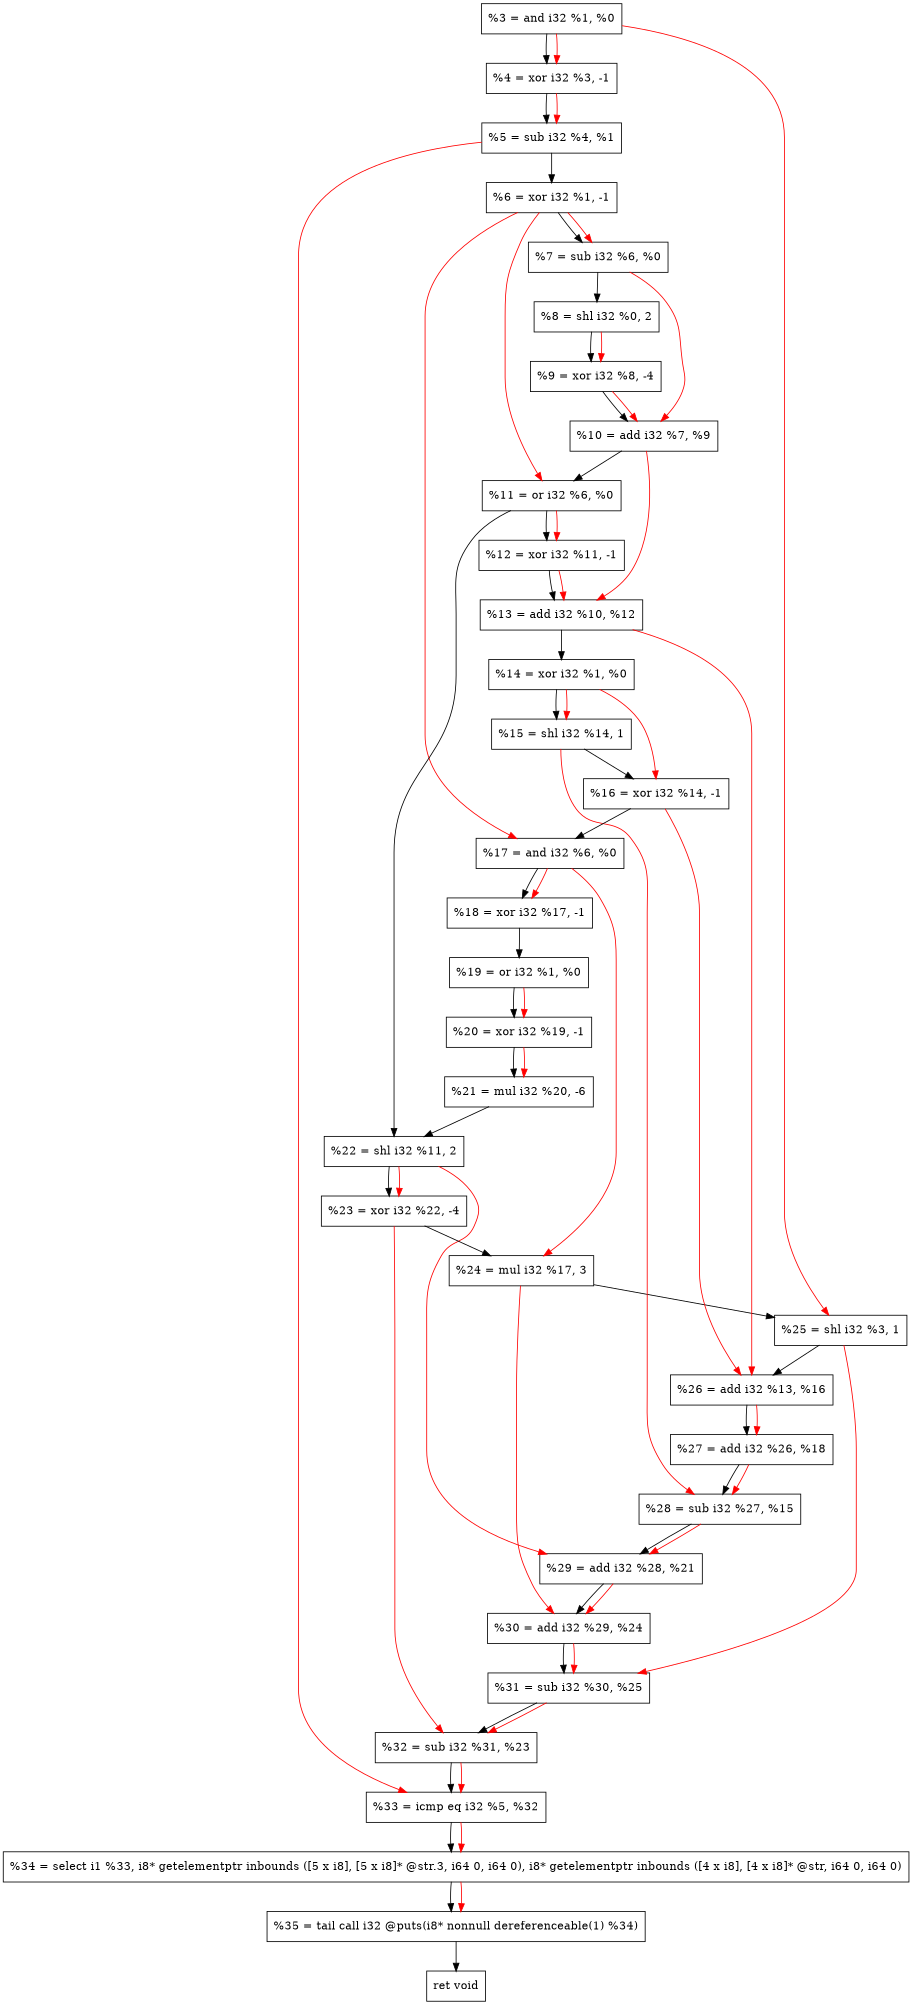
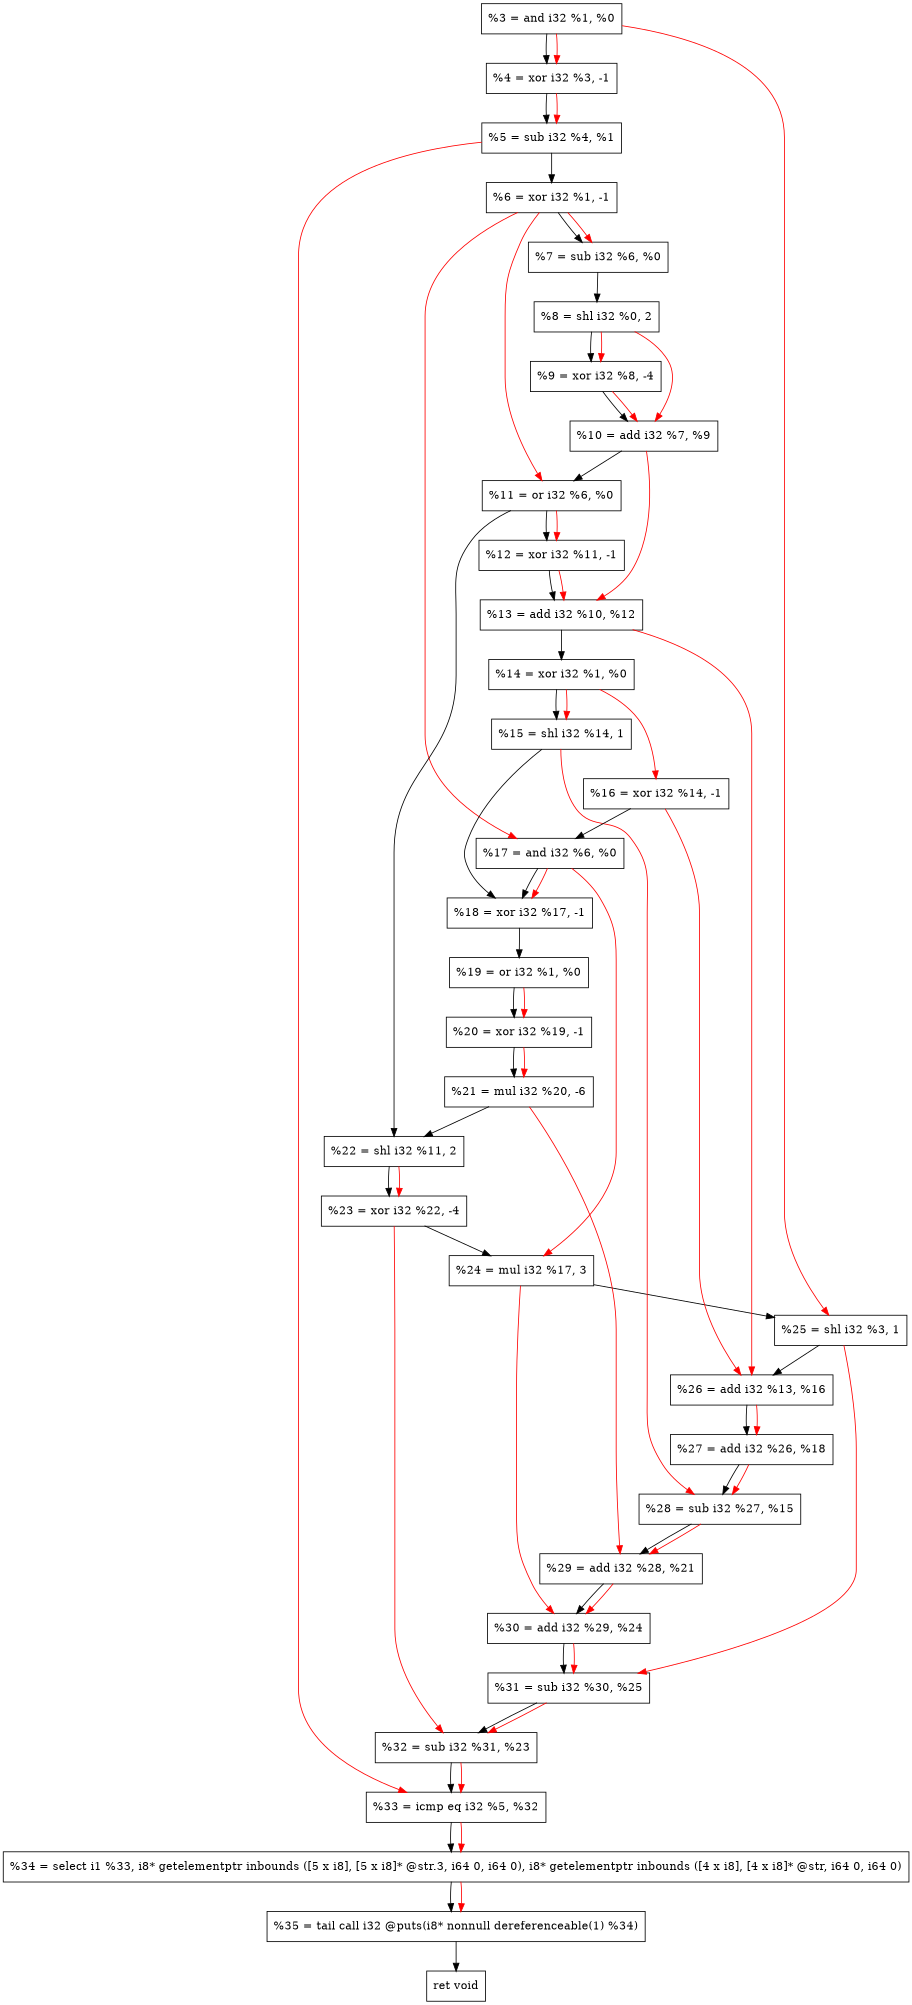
(680, 336) -> (671, 366)
(605, 762) -> (483, 811)
(427, 1371) -> (615, 1316)
